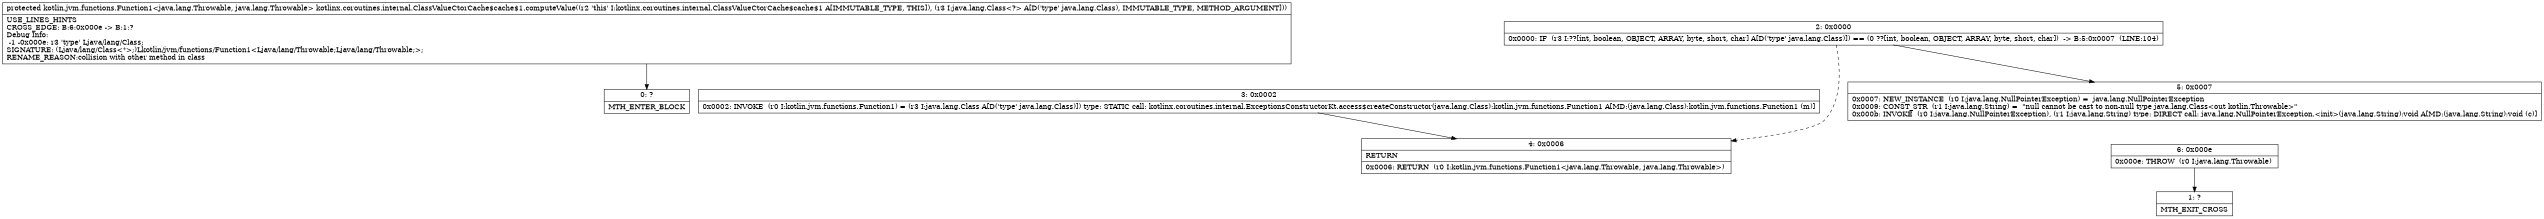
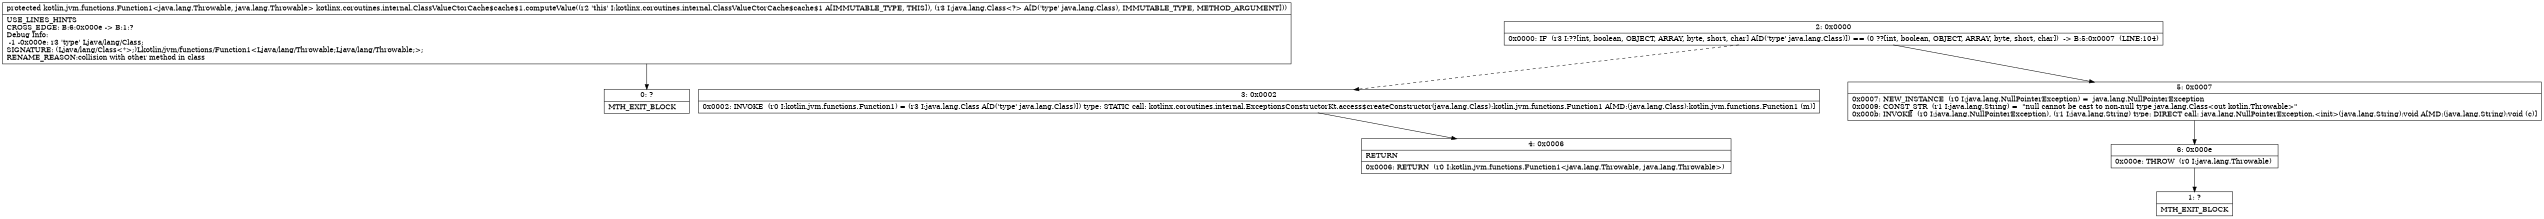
(647, 107) -> (642, 107)
(1819, 124) -> (1549, 67)
none -> (2195, 130)
(2194, 210) -> (2195, 210)
